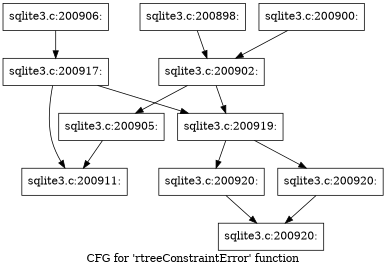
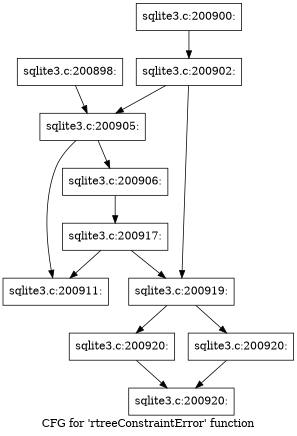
(201, 41) -> (80, 96)
none -> (102, 151)
